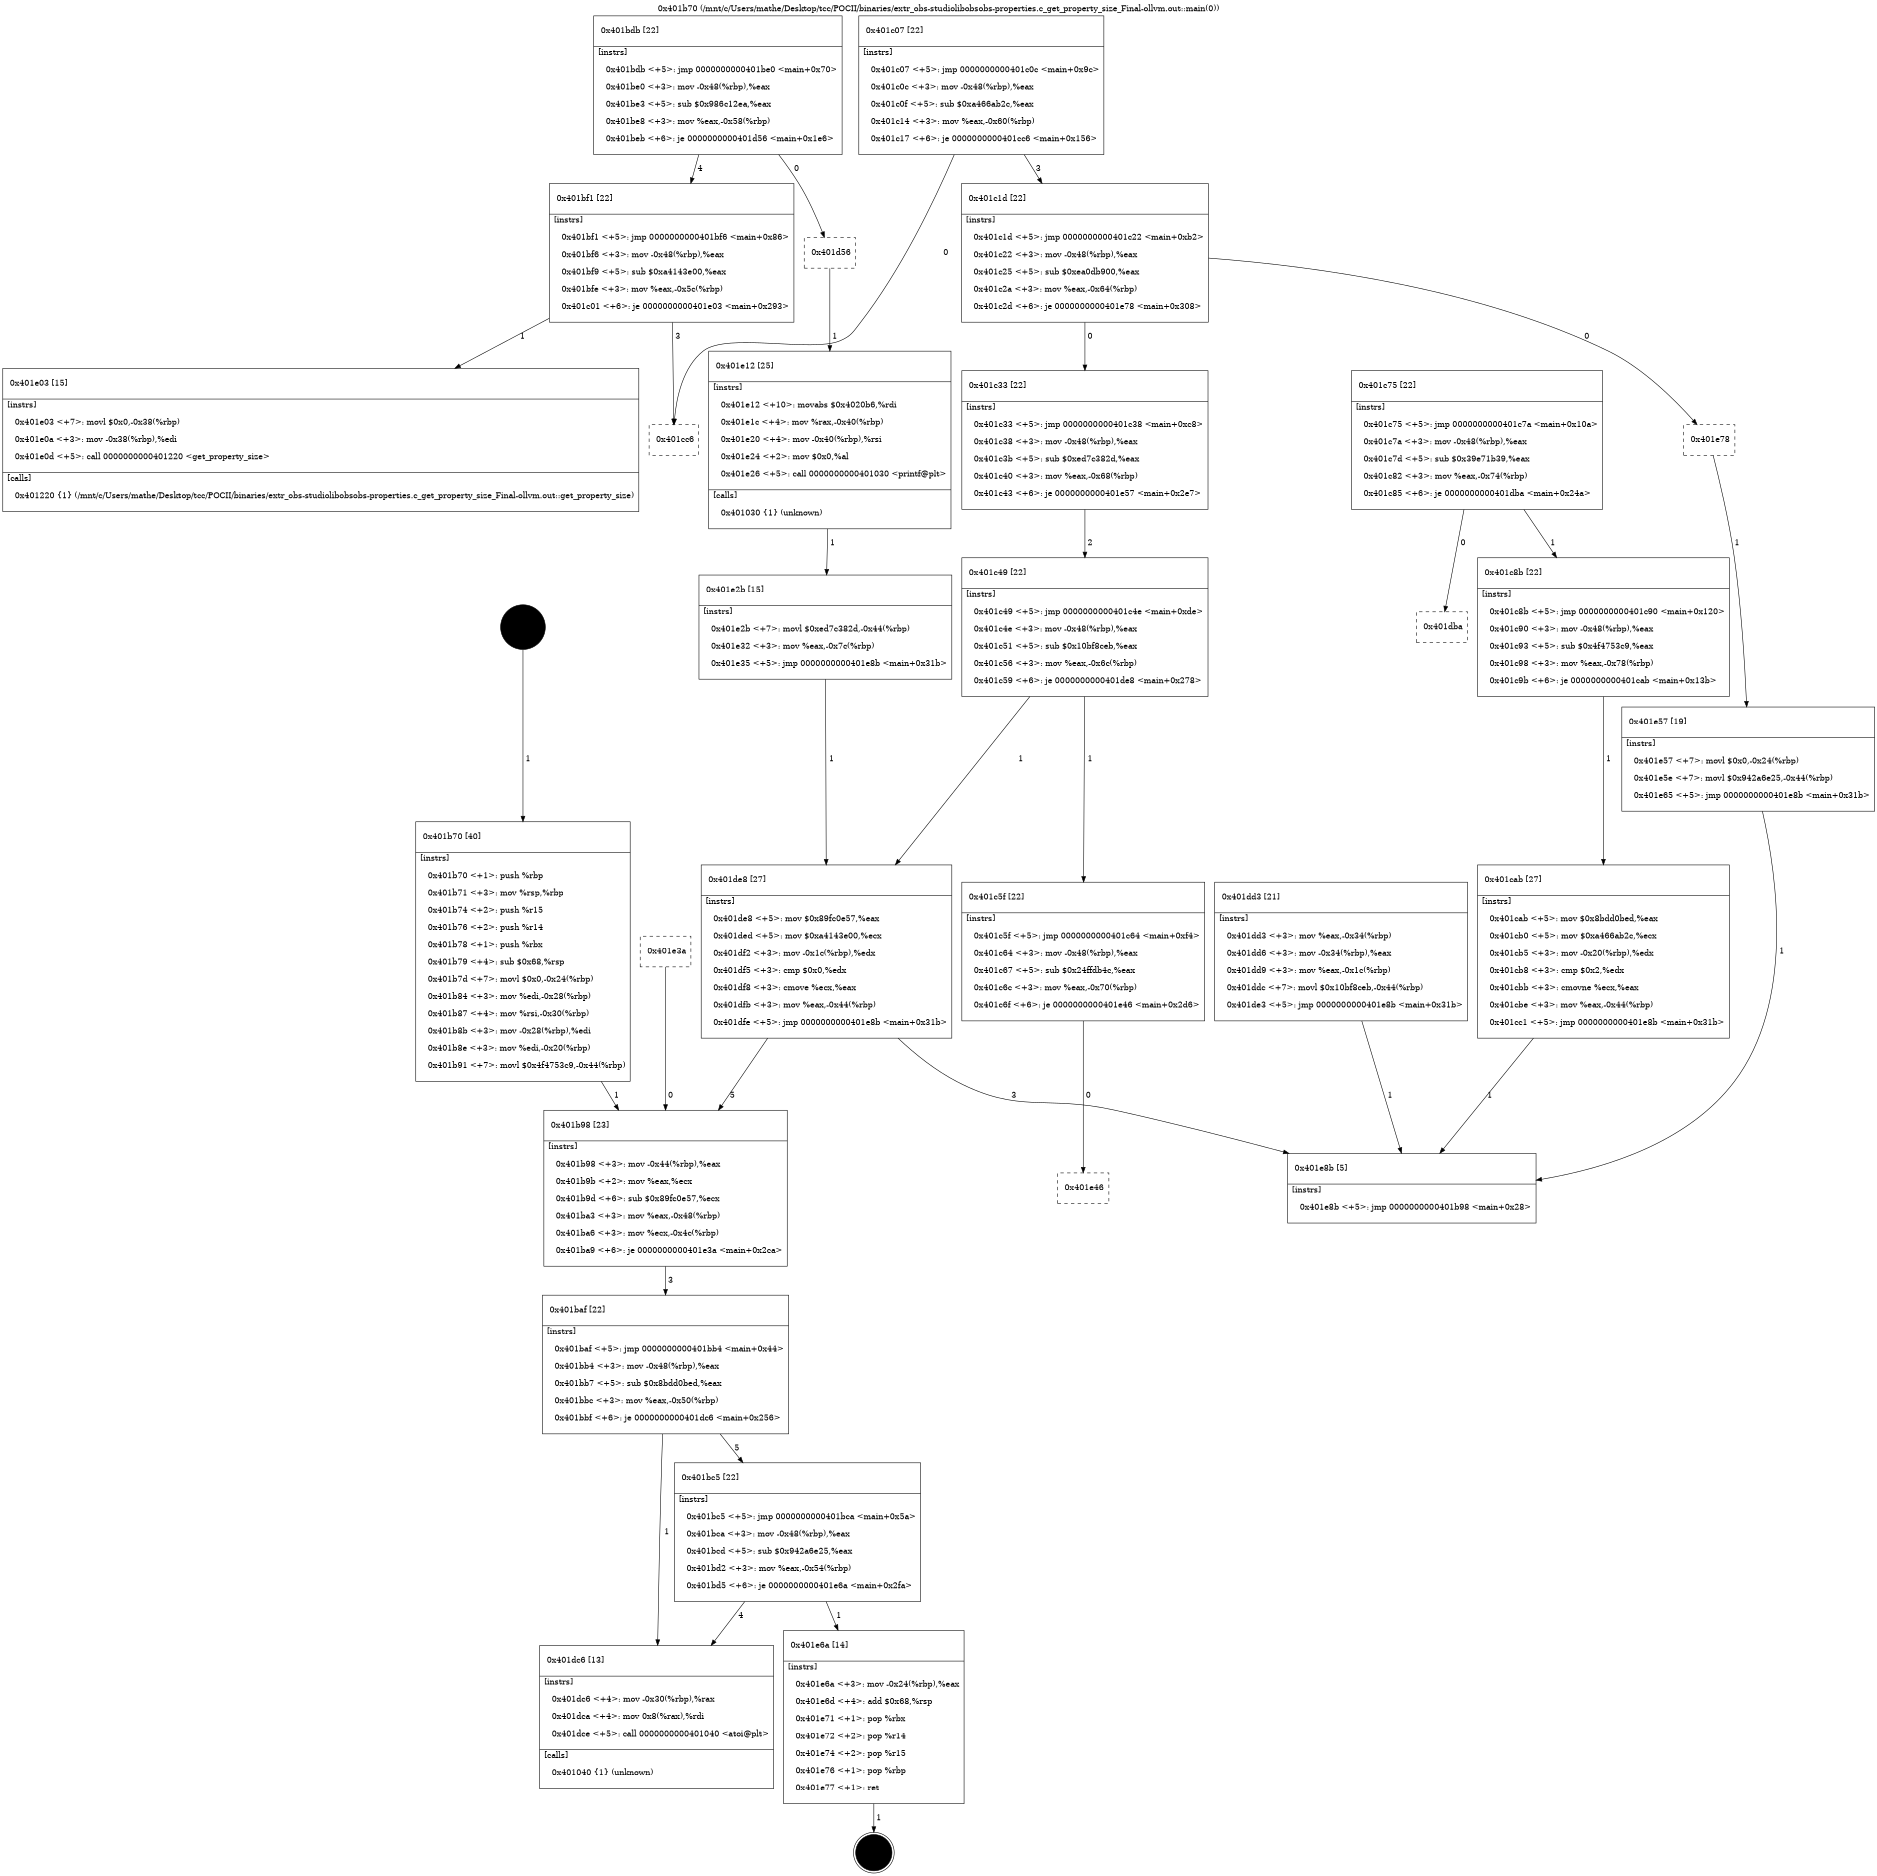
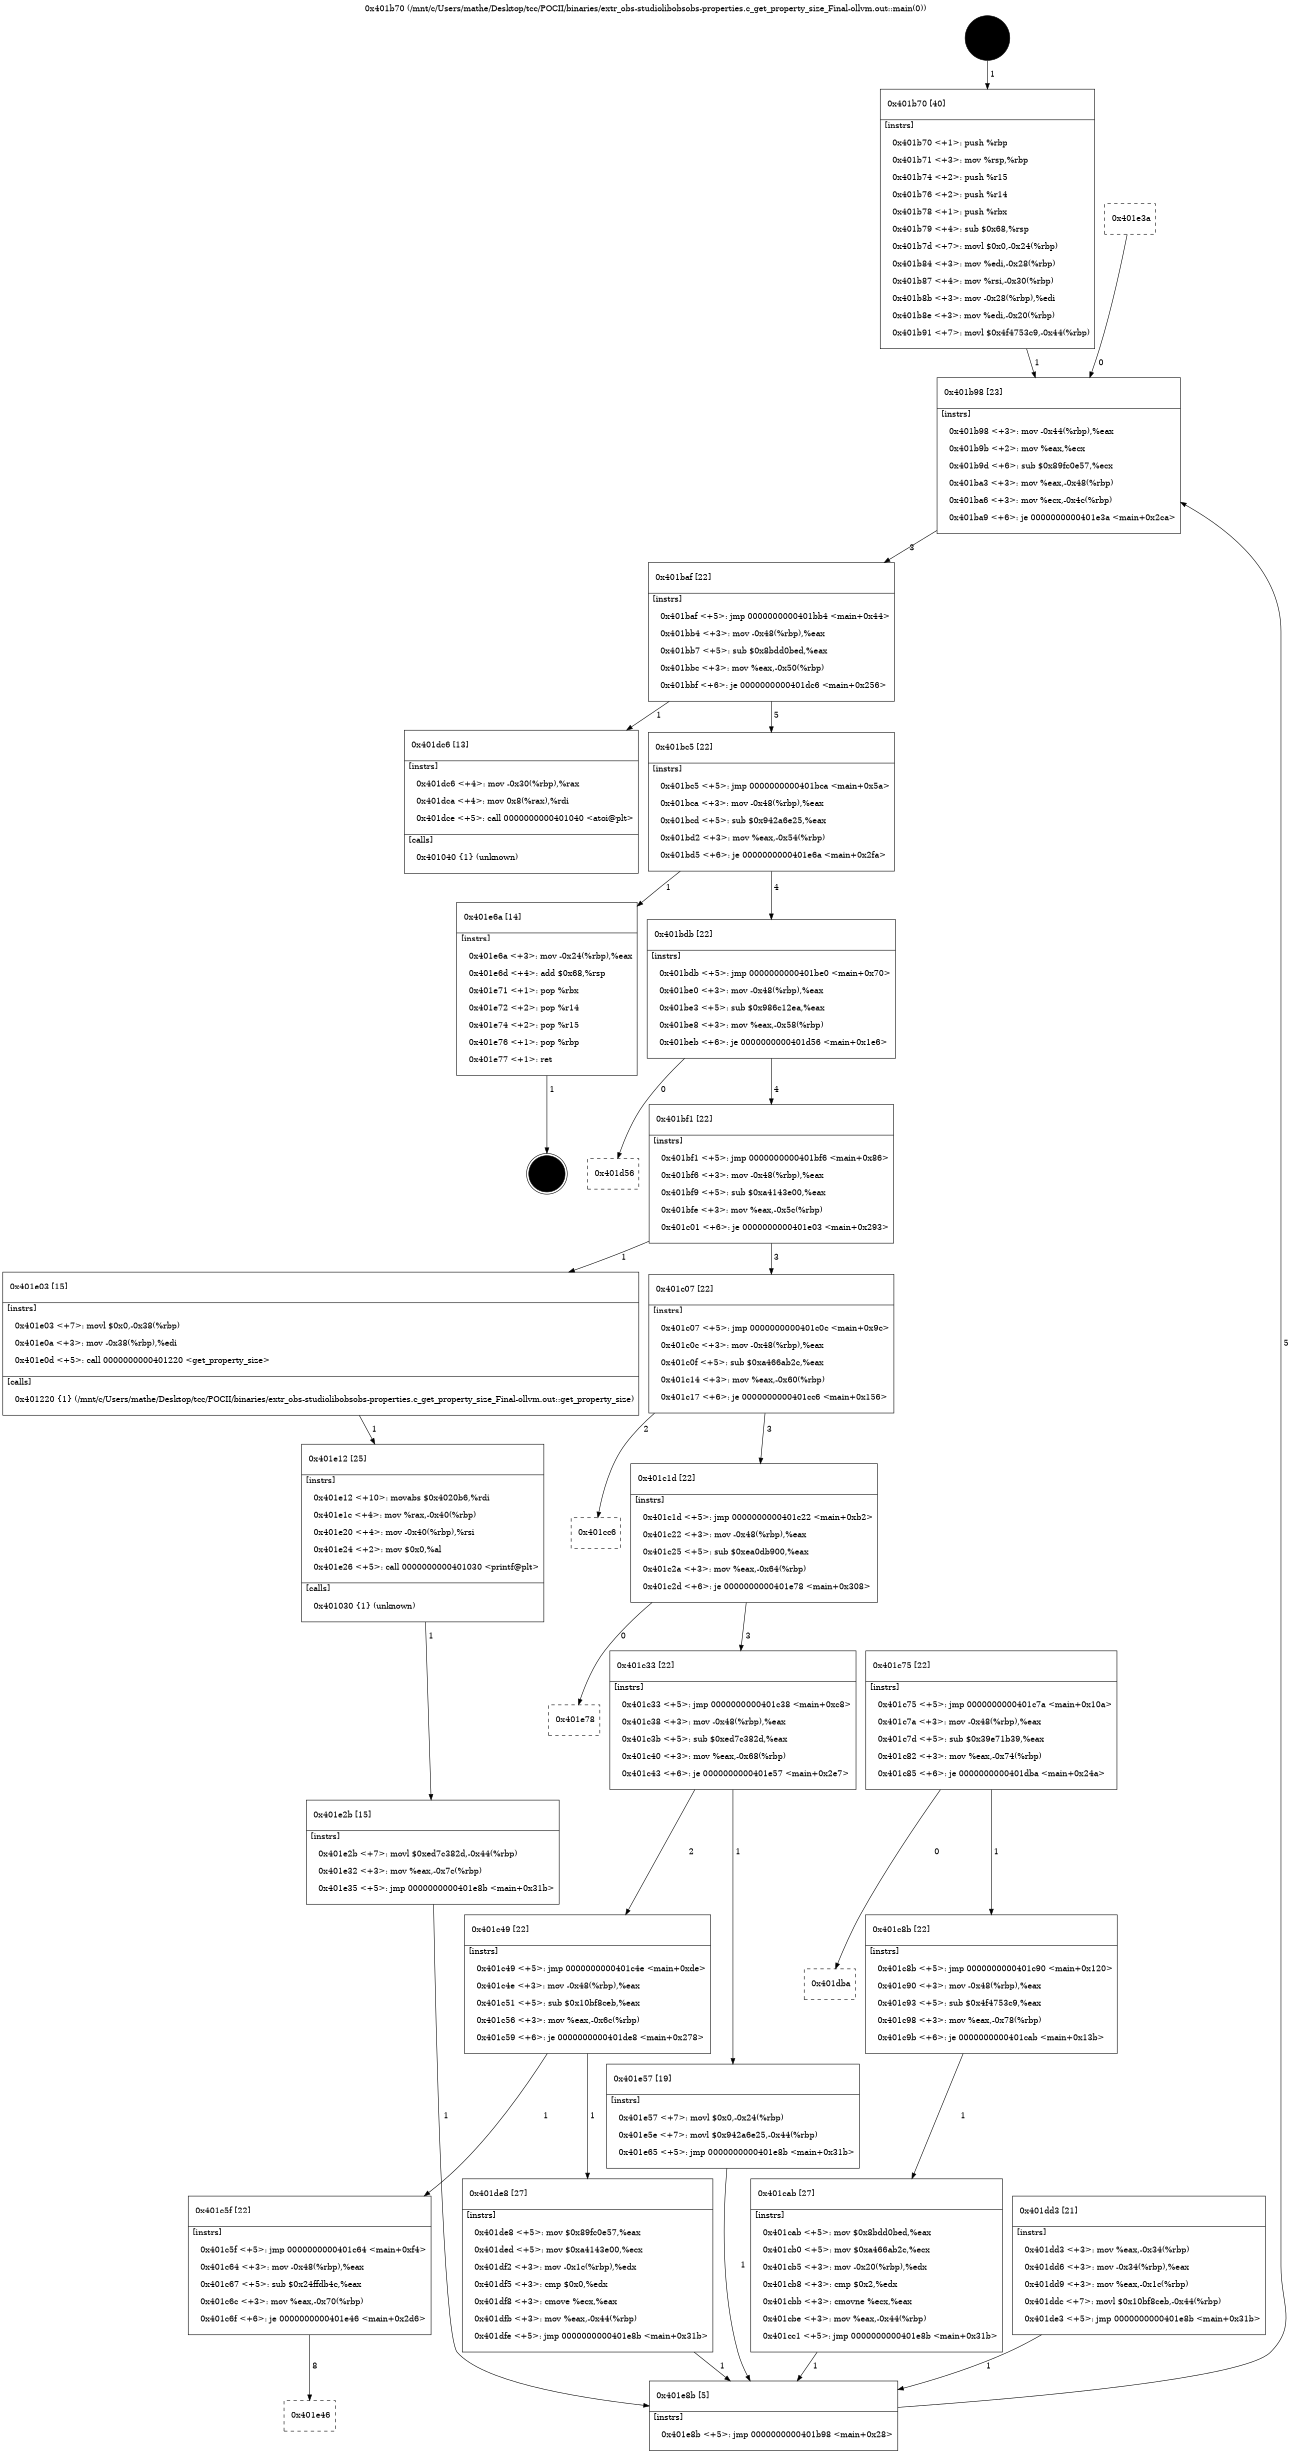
(945, 253) -> (645, 1430)
(830, 307) -> (366, 1427)
(1089, 337) -> (747, 1636)
(673, 371) -> (771, 1256)
(1737, 577) -> (733, 1924)
(826, 769) -> (444, 2227)
(745, 1072) -> (1281, 1600)
(1013, 1096) -> (721, 2367)
(1087, 1096) -> (314, 2367)
(730, 1621) -> (771, 893)
